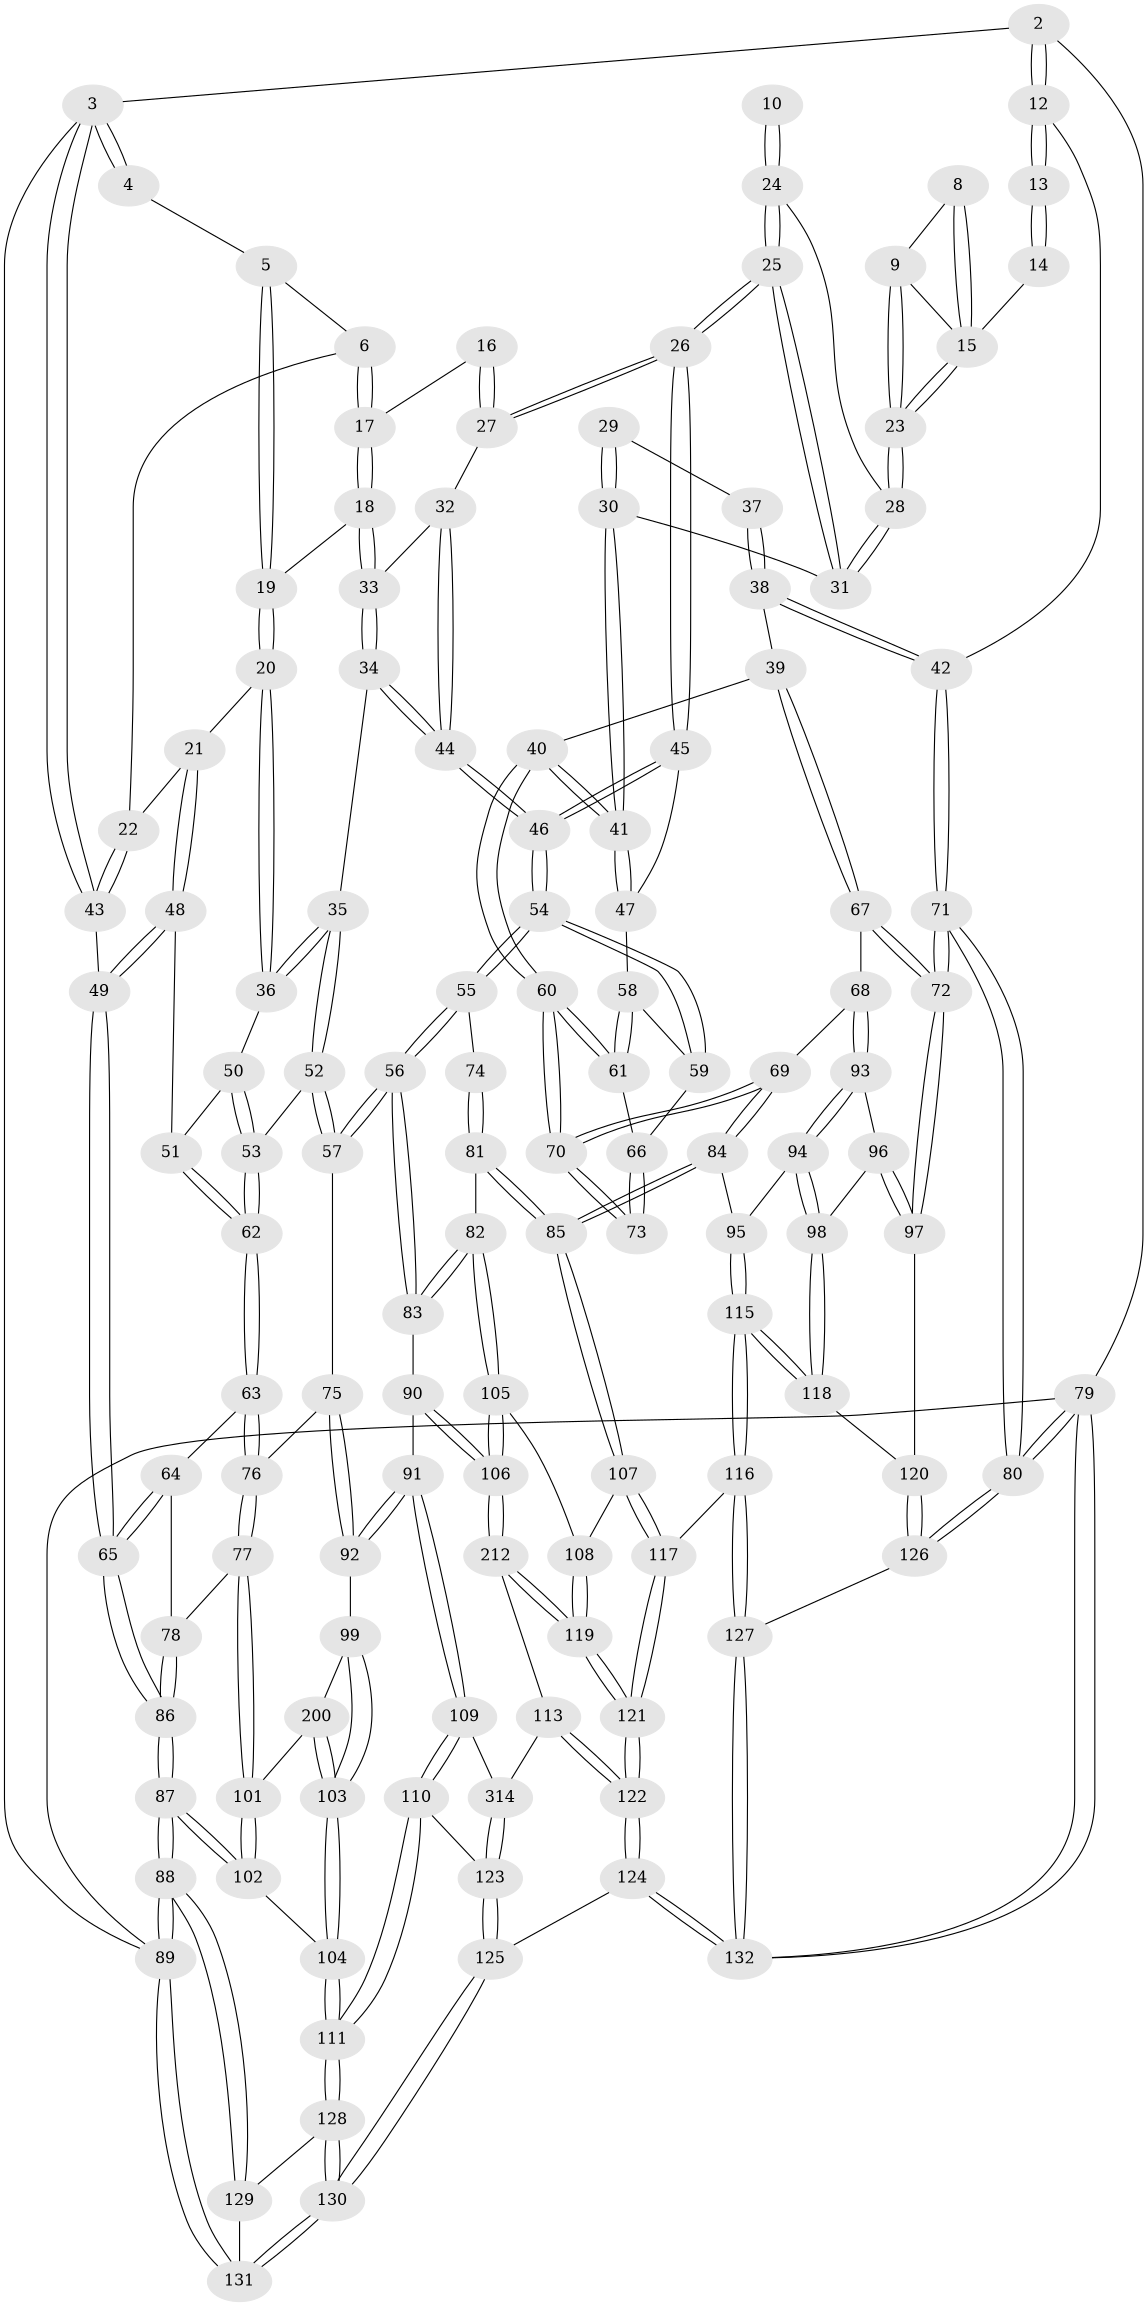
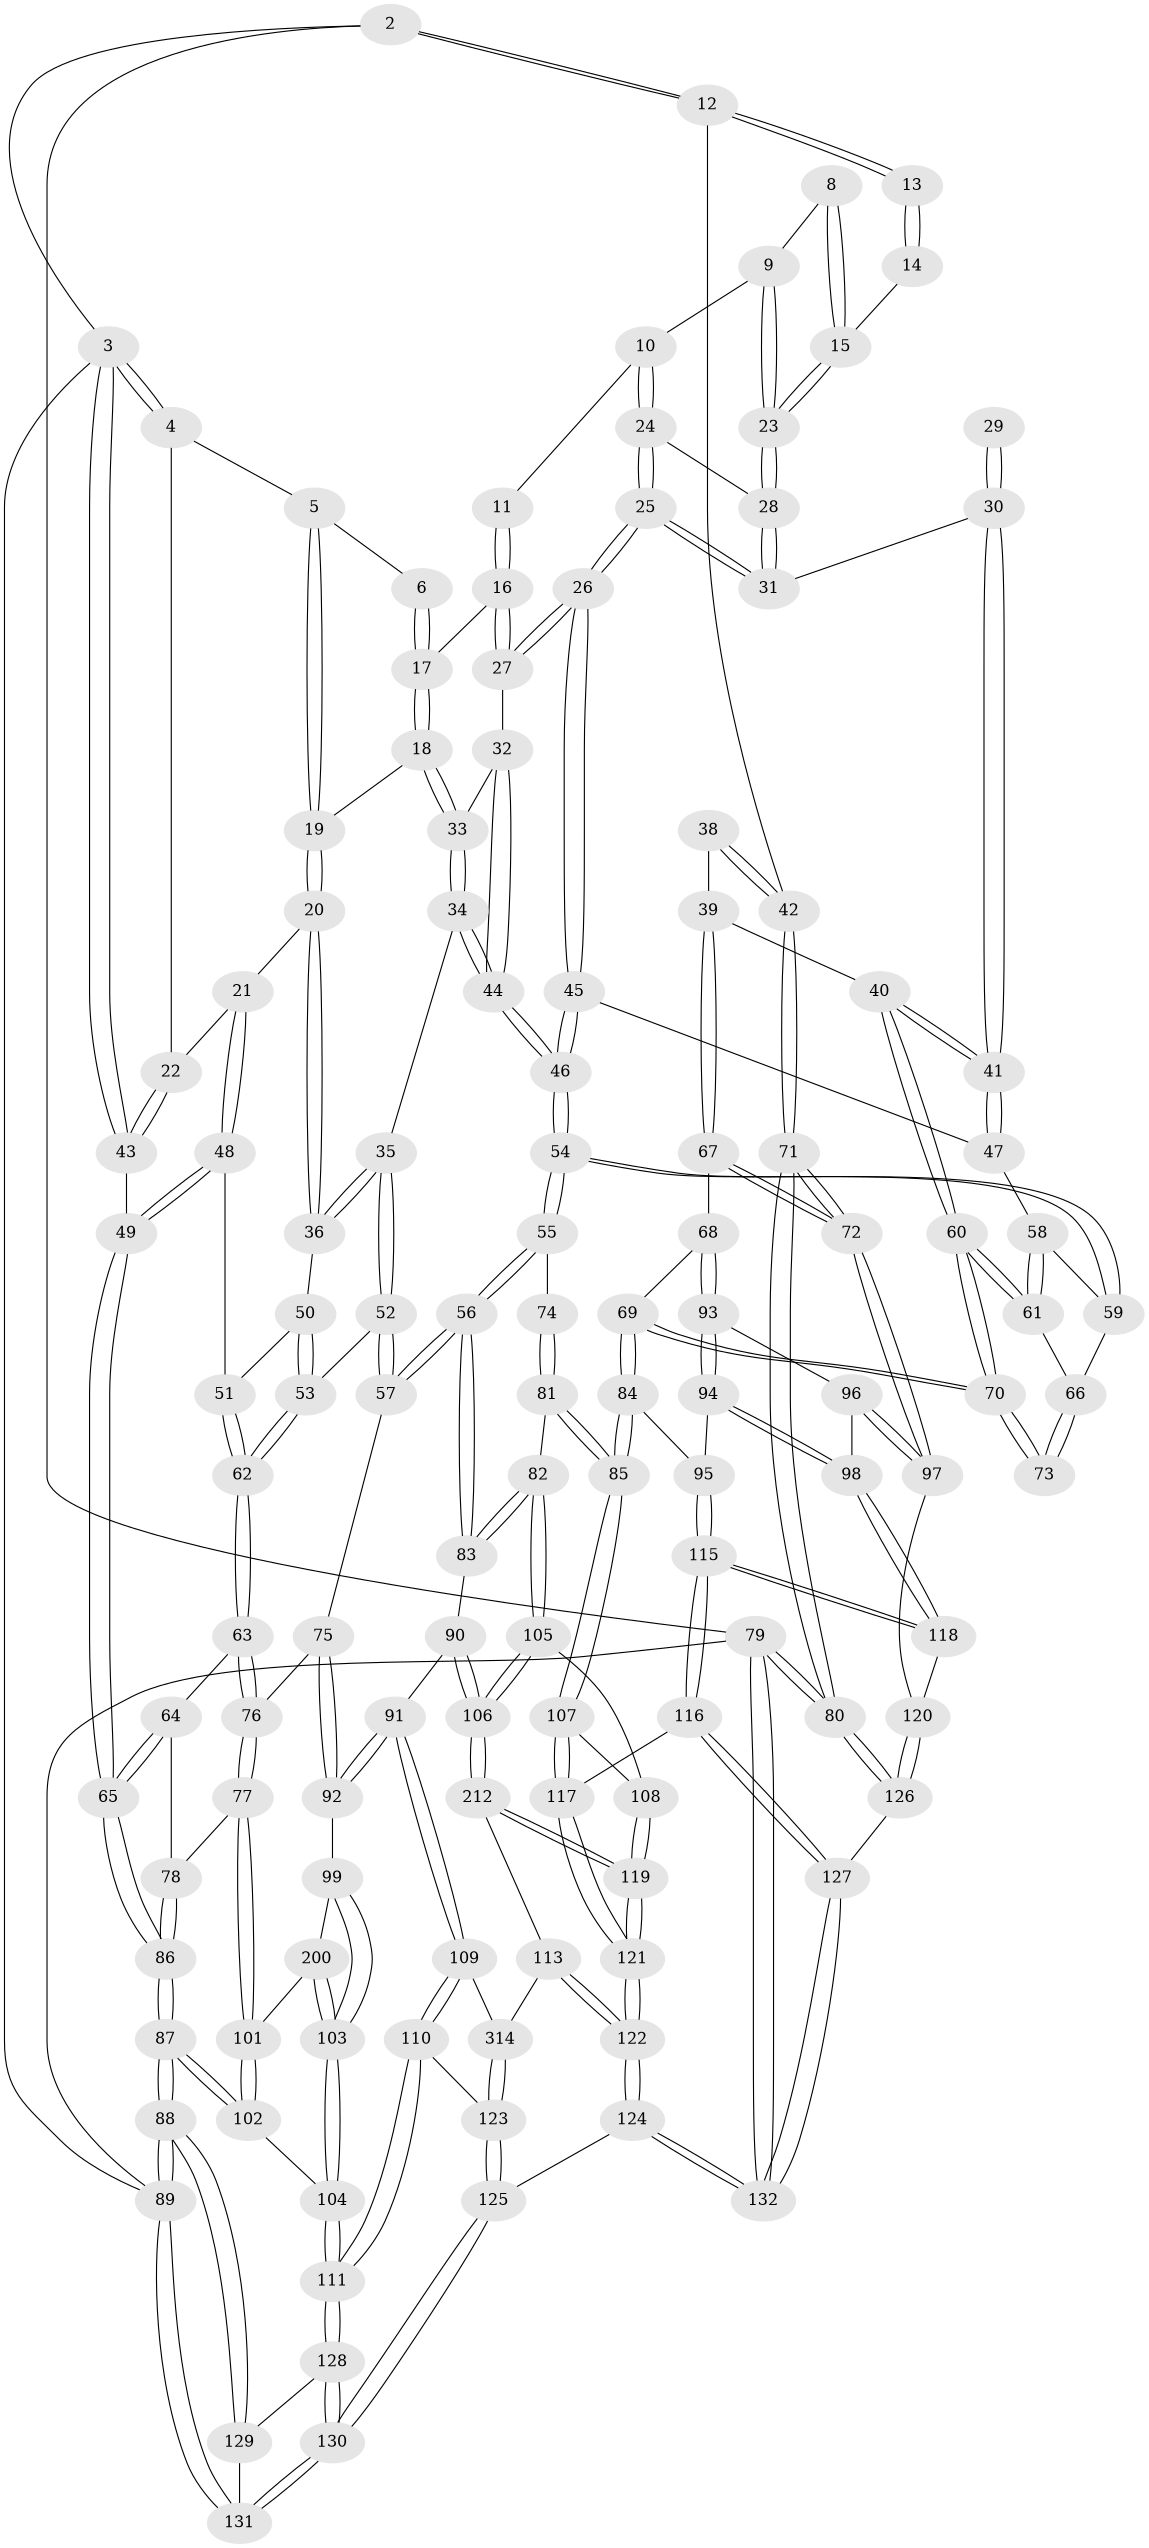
(931, 307) -> (715, 302)
none -> (503, 508)
(752, 508) -> none
(133, 522) -> (171, 750)
